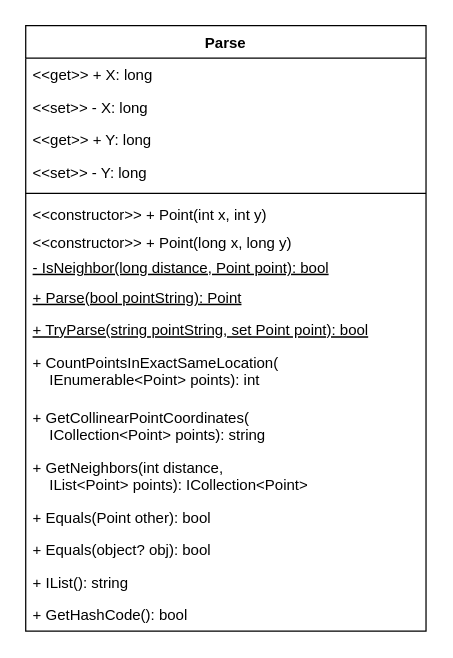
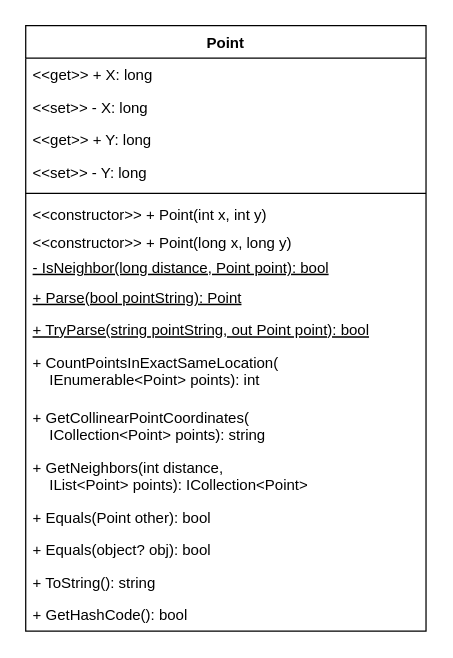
(225, 43) -> (225, 43)
(228, 330) -> (228, 330)
(94, 583) -> (107, 583)
